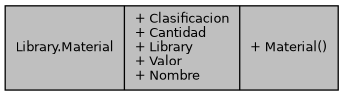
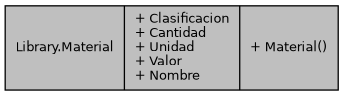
(165, 47) -> (165, 47)
